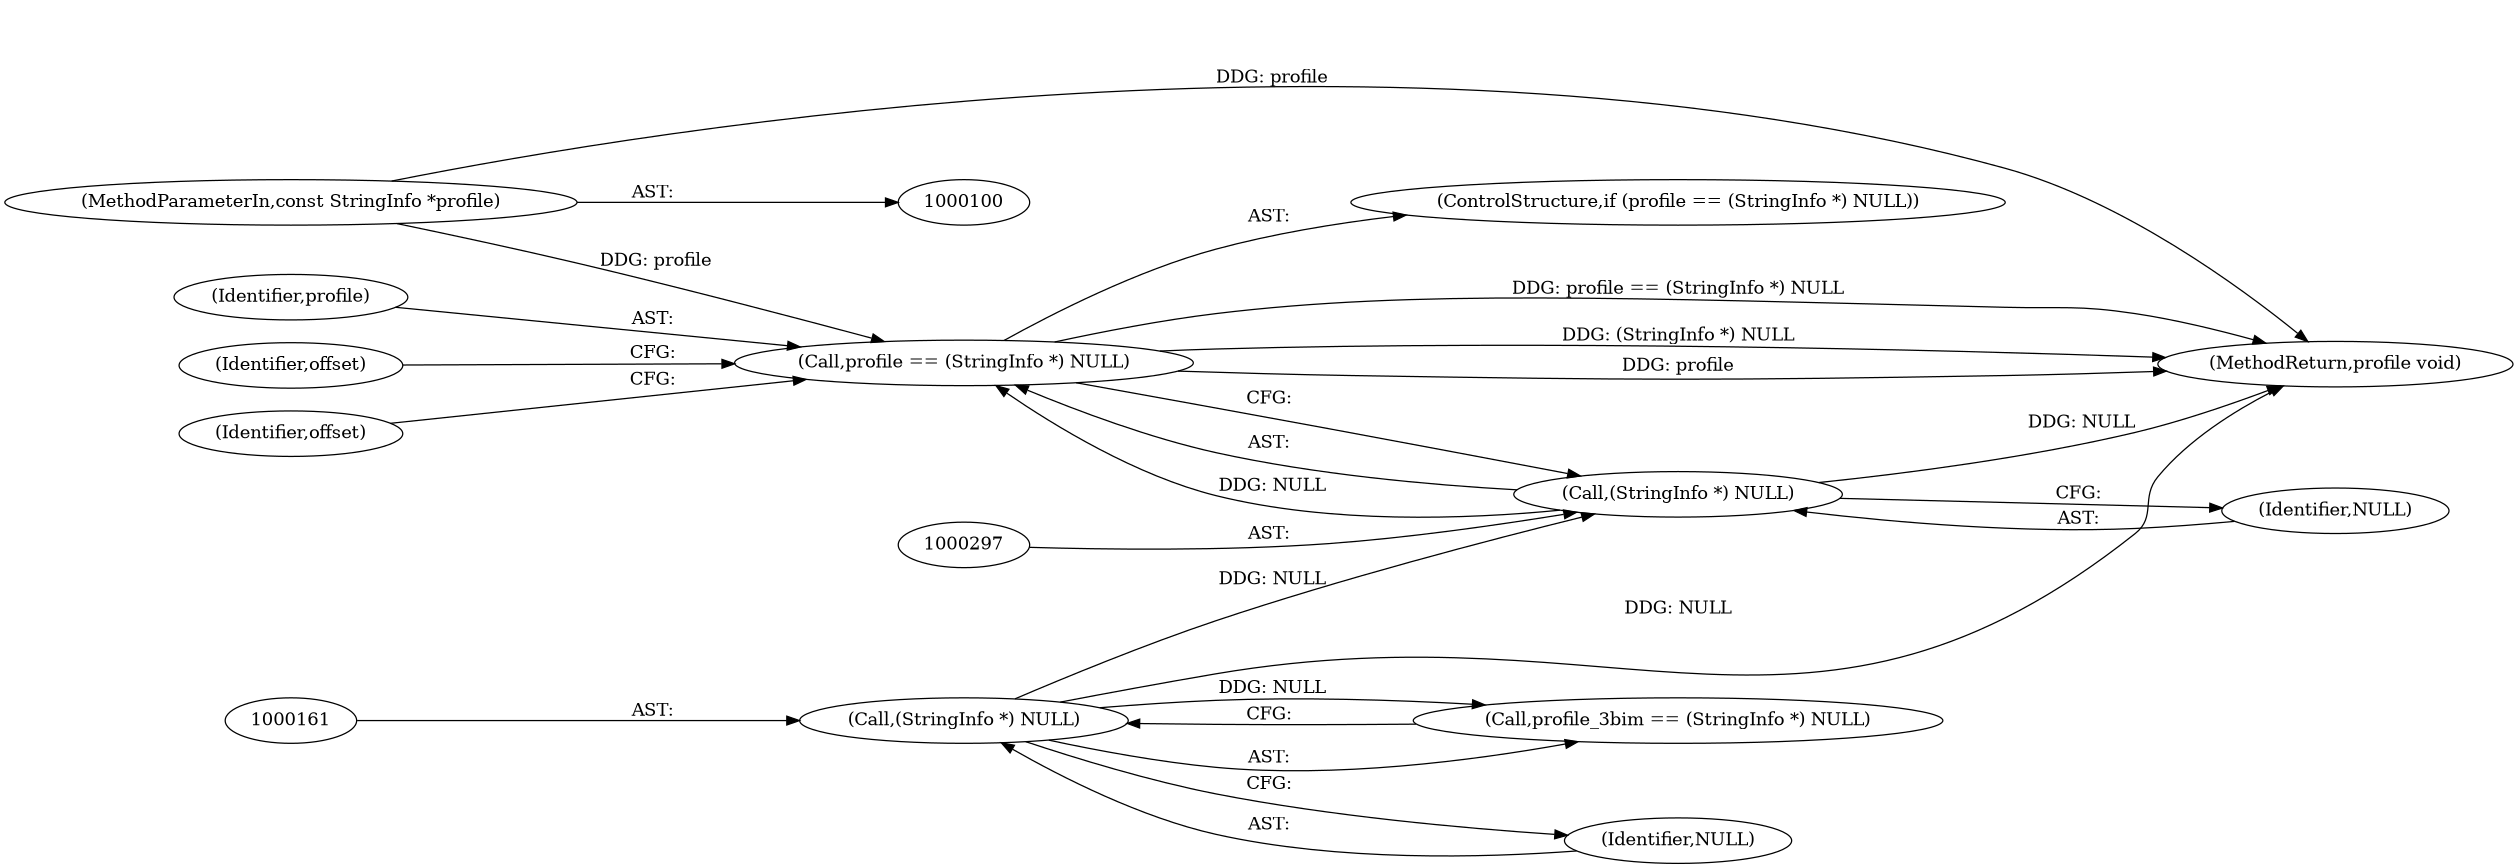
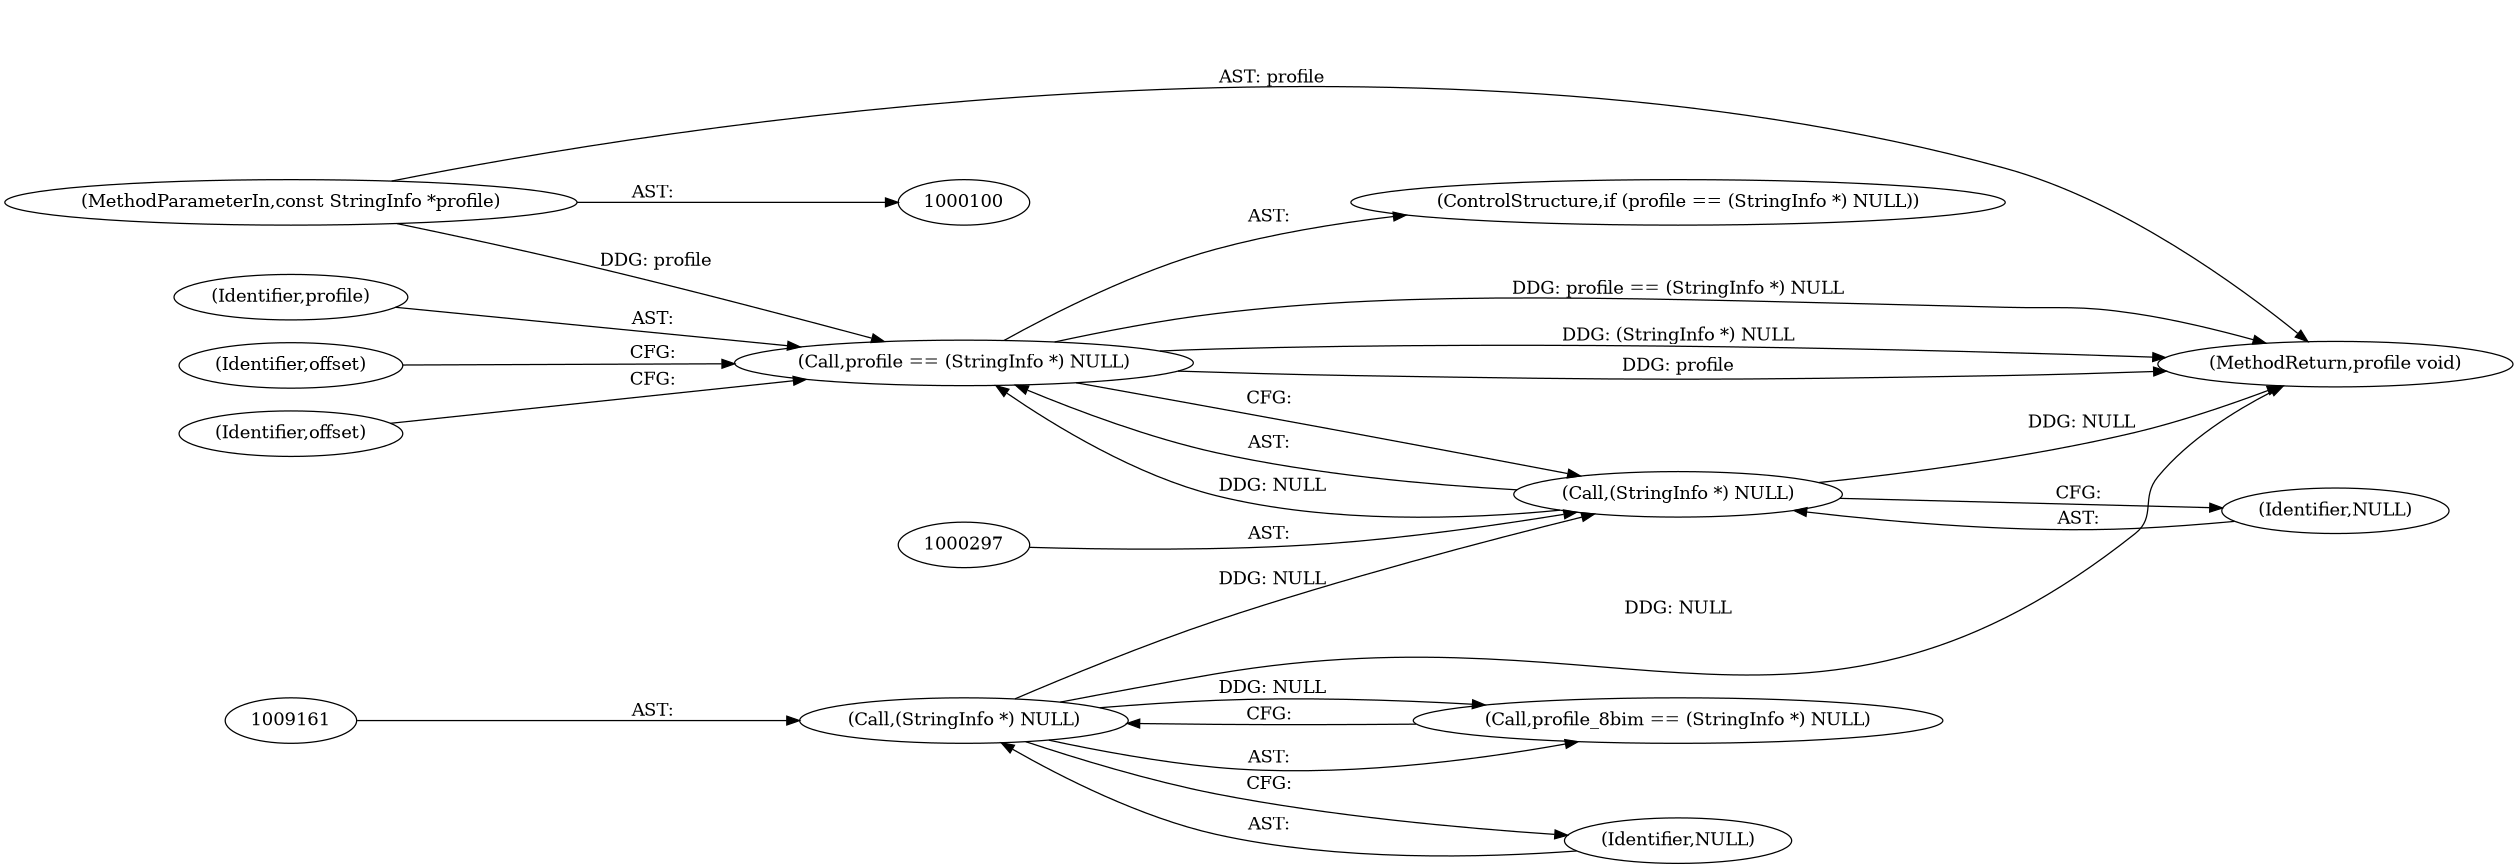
(1272, 78) -> (1272, 78)
(291, 721) -> (291, 721)
(1678, 721) -> (1678, 721)
